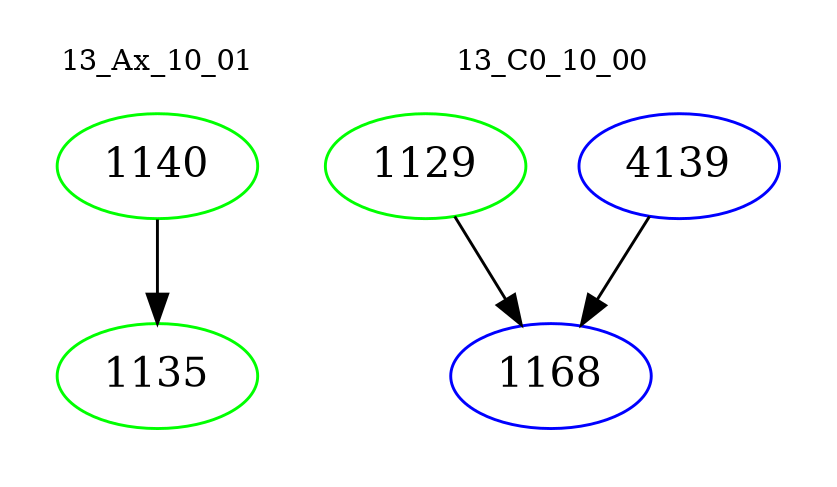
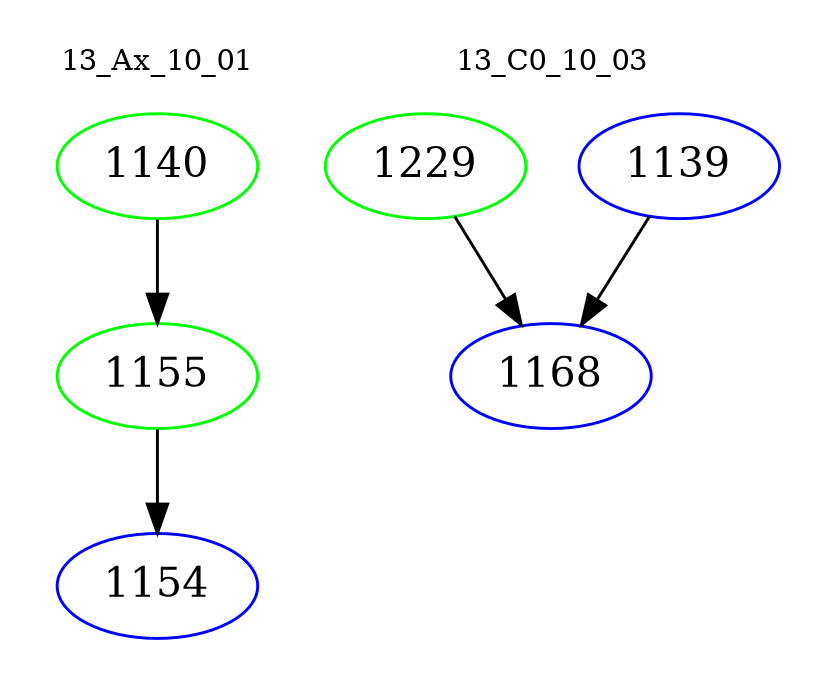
(552, 63) -> (552, 63)
(426, 166) -> (426, 166)
(679, 166) -> (679, 166)
(157, 376) -> (157, 376)
none -> (157, 586)
